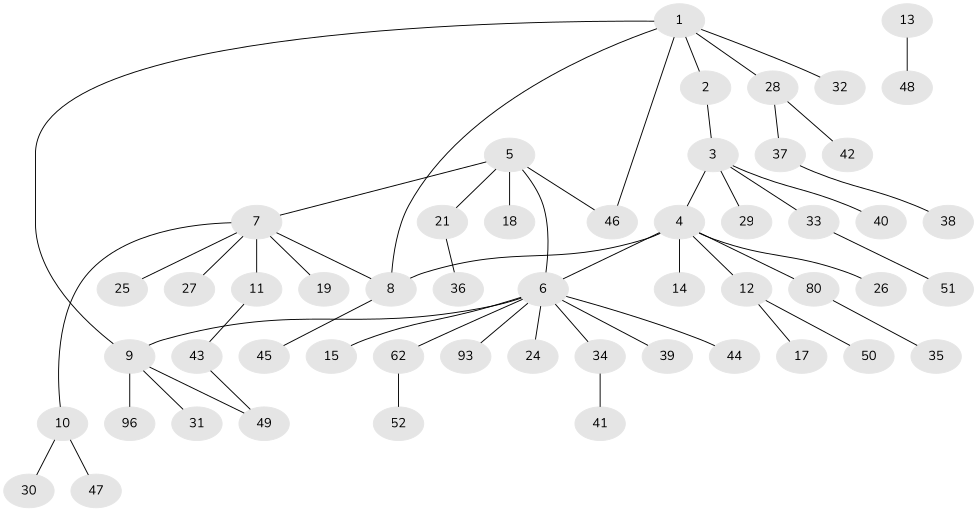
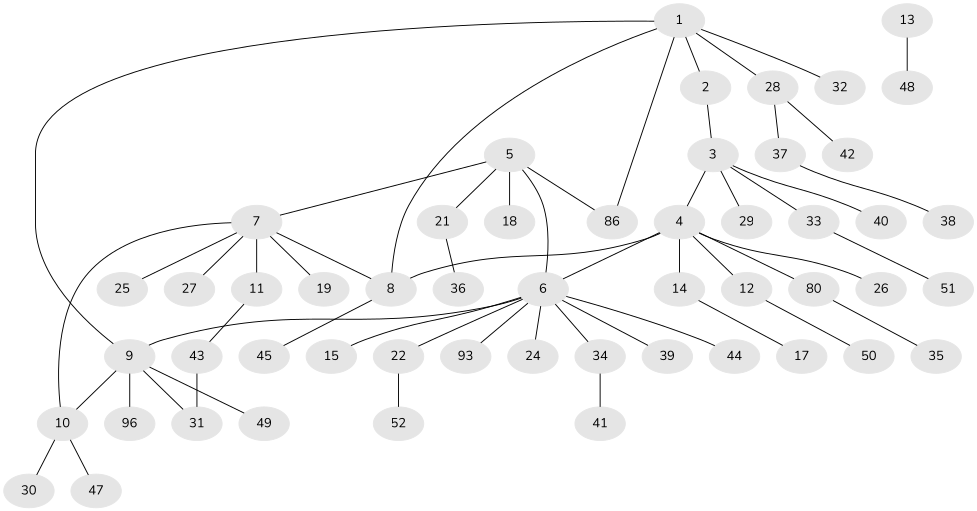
(612, 222) -> (612, 222)
(774, 323) -> (741, 323)
(399, 357) -> (399, 357)
none -> (96, 390)
(230, 390) -> (197, 384)
